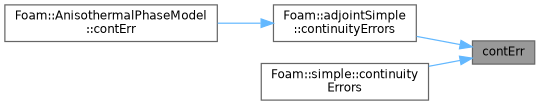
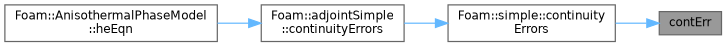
(111, 23) -> (111, 23)
(438, 40) -> (420, 23)
